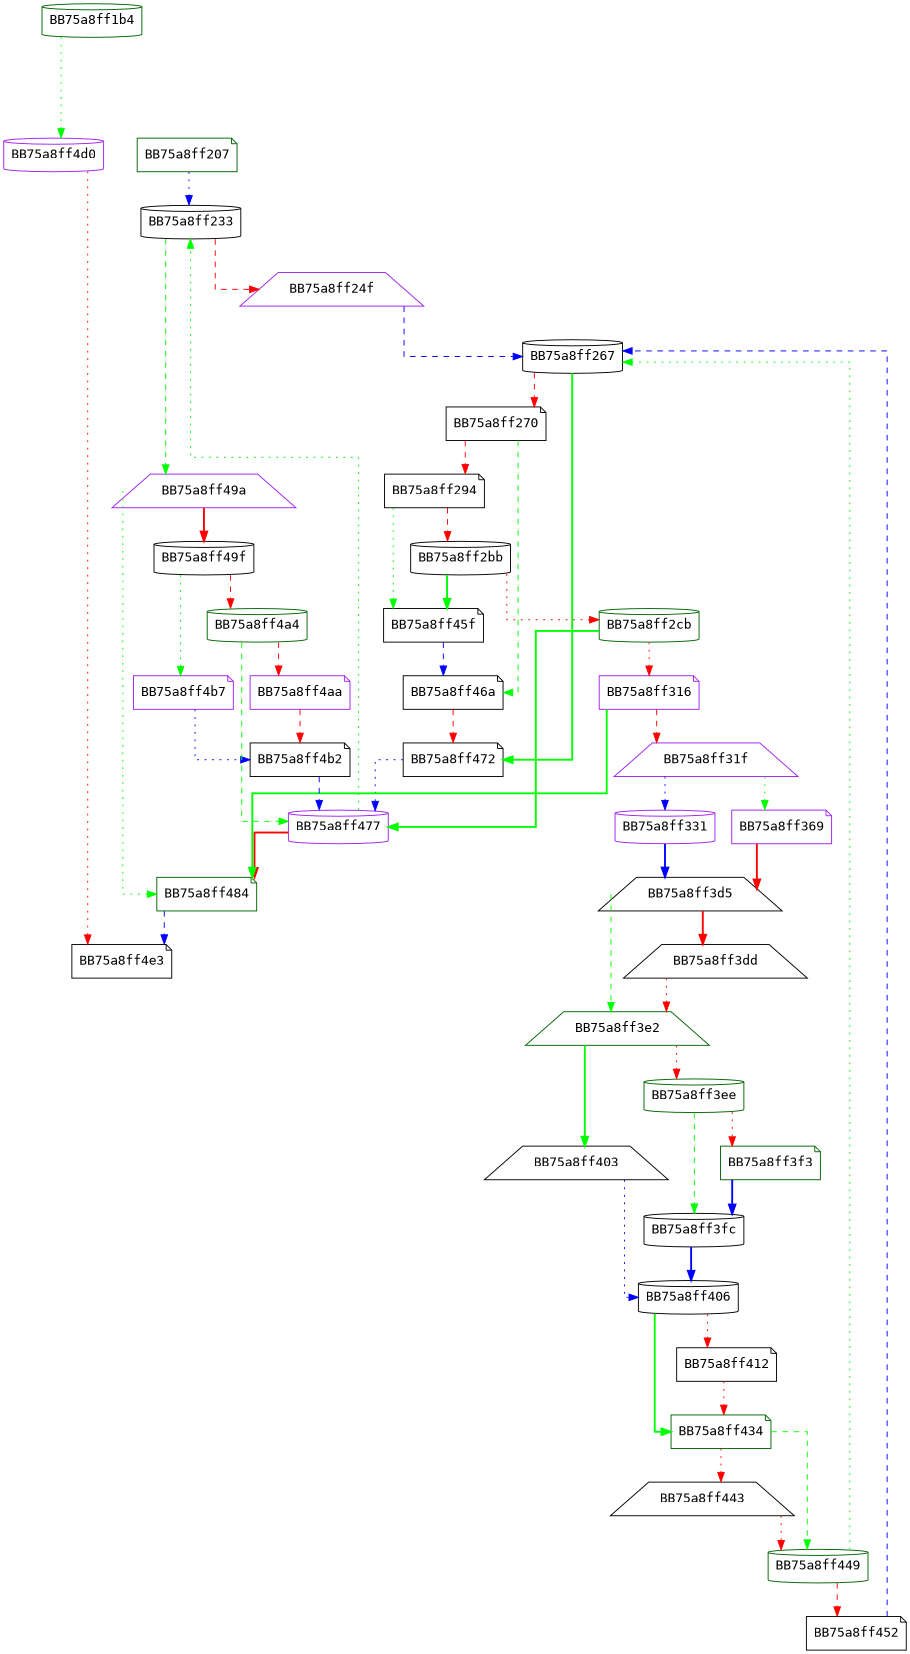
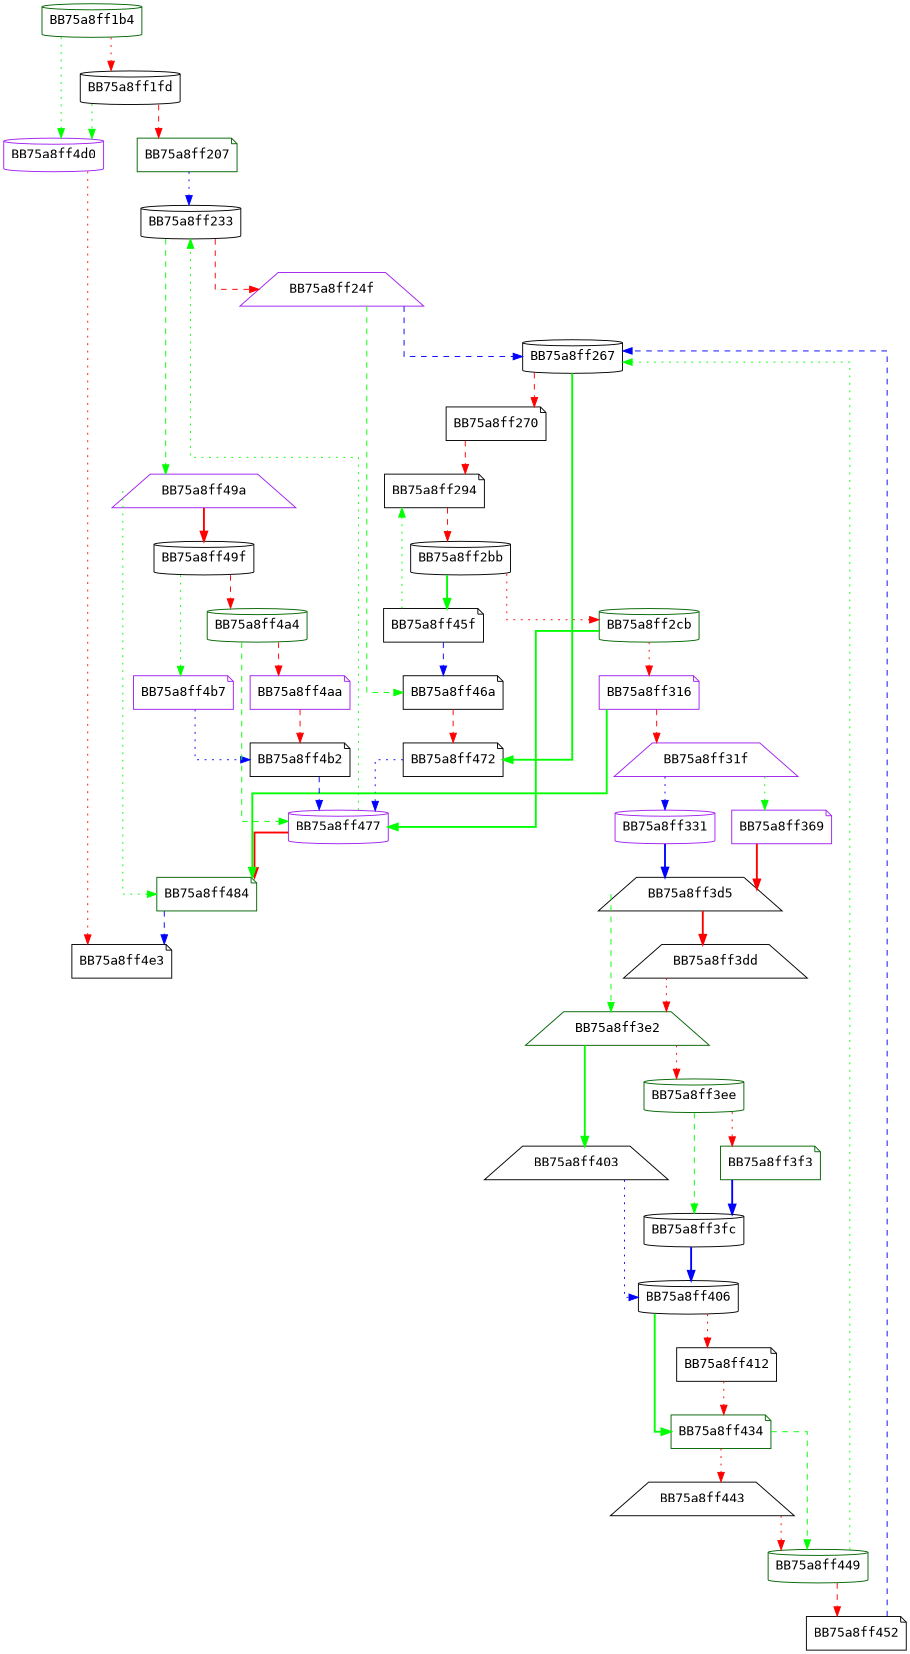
none -> (130, 88)
(393, 554) -> (402, 563)
(518, 569) -> (367, 513)
